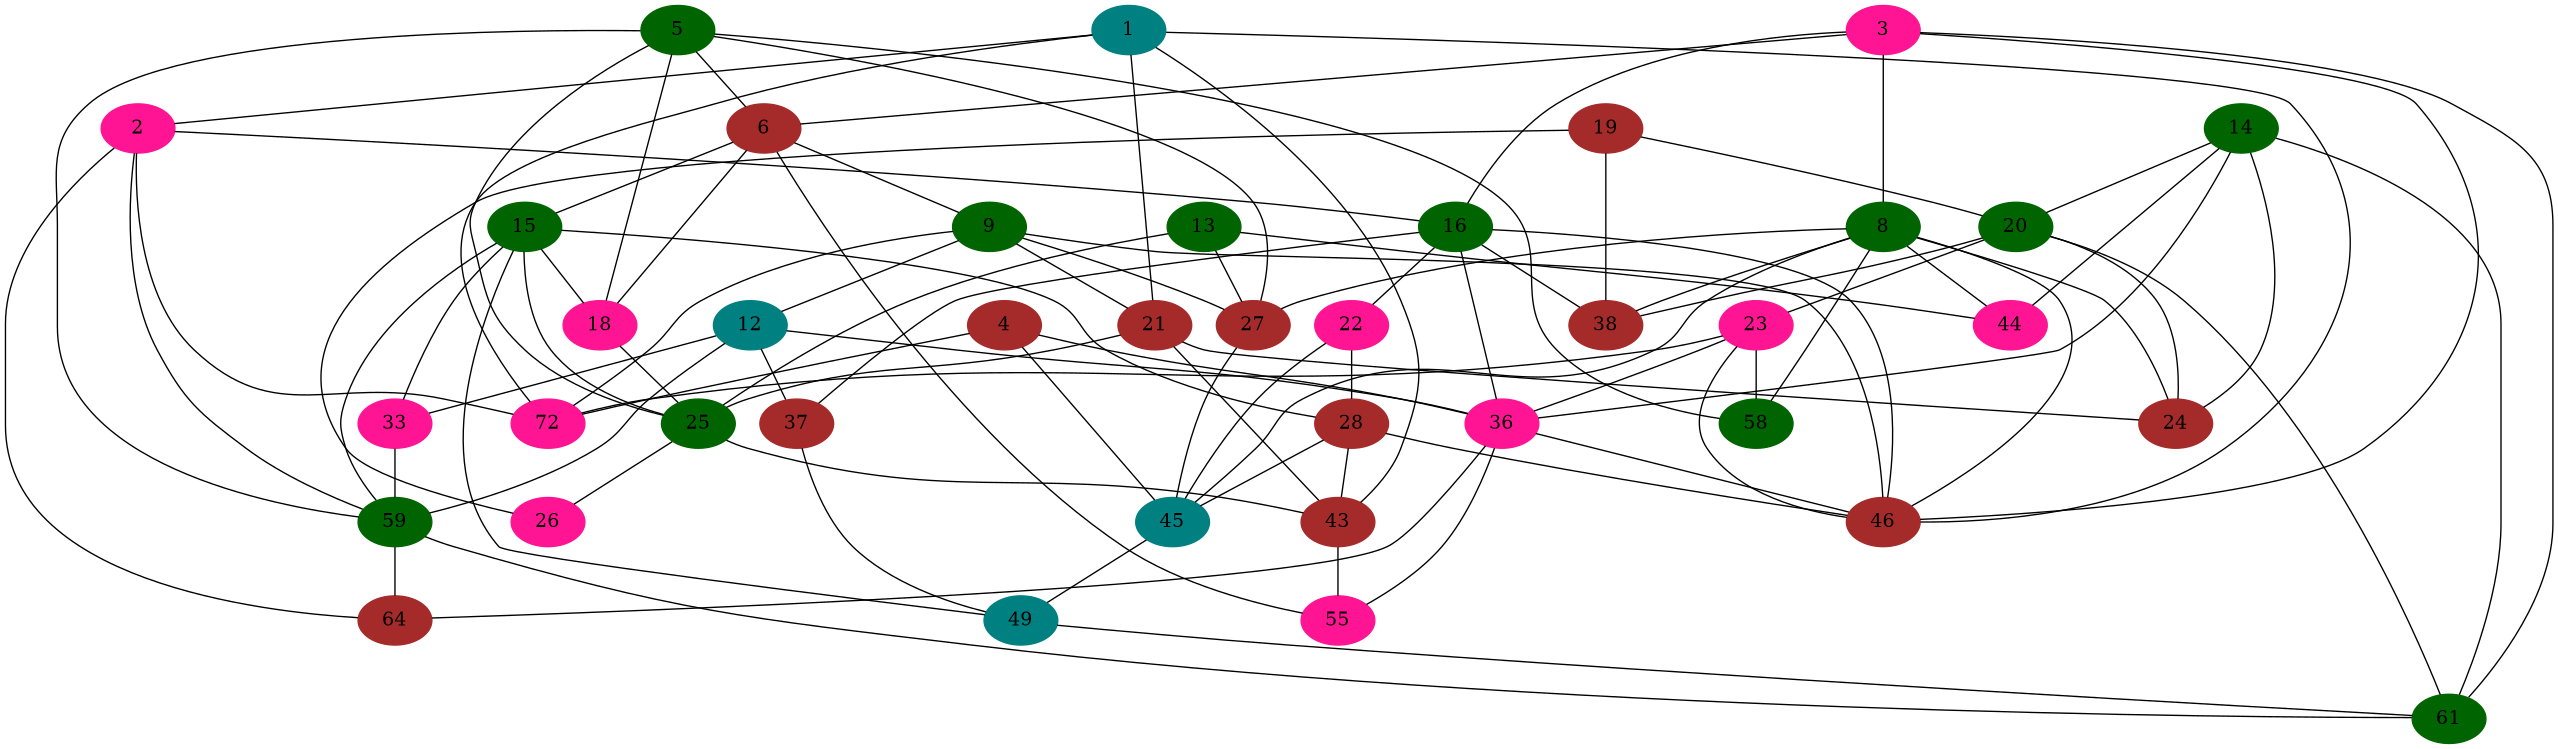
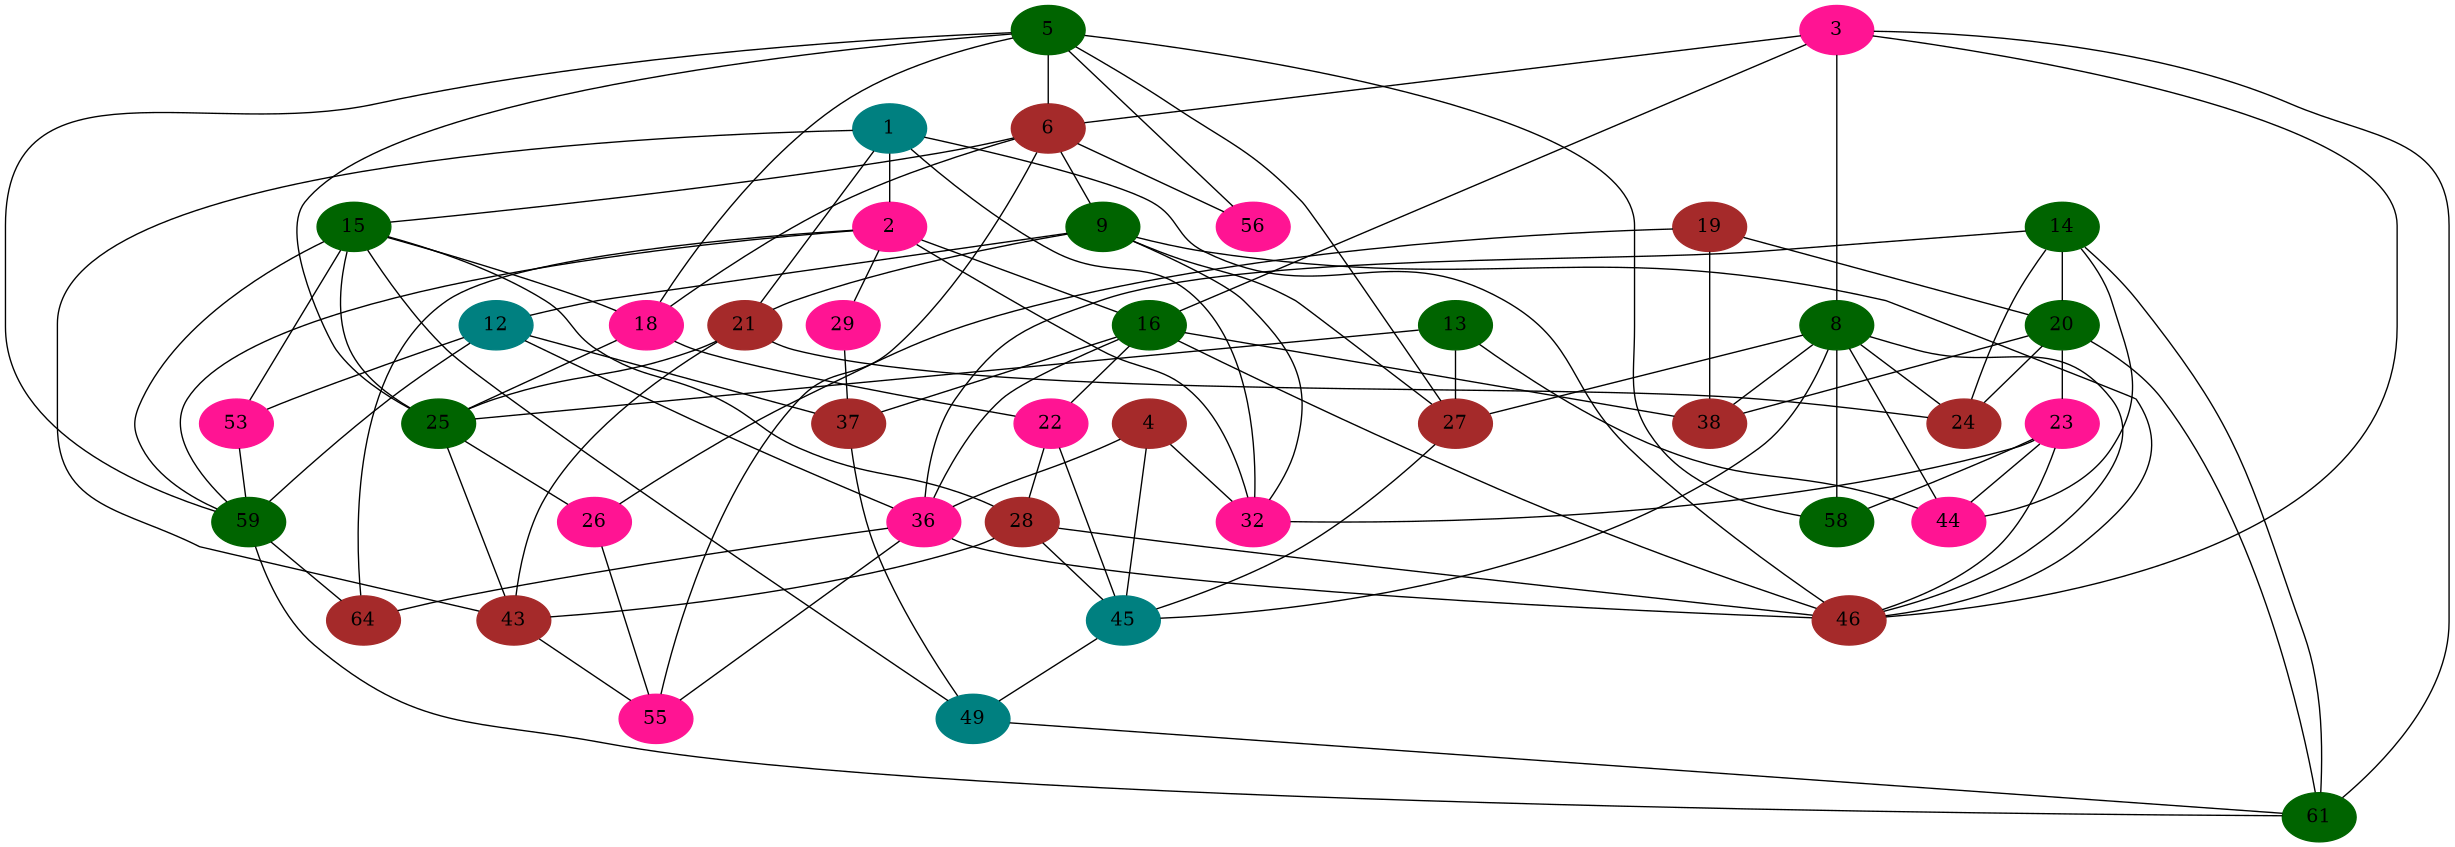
none -> (1253, 227)
none -> (843, 325)
(1630, 376) -> (2005, 473)
none -> (809, 377)
(395, 424) -> (236, 424)
(548, 424) -> (1253, 522)
none -> (625, 620)
